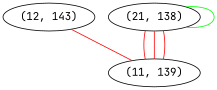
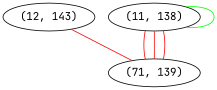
(154, 17) -> (154, 17)
(154, 73) -> (154, 73)
